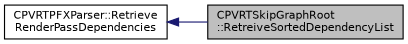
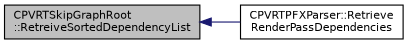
(193, 22) -> (226, 22)
